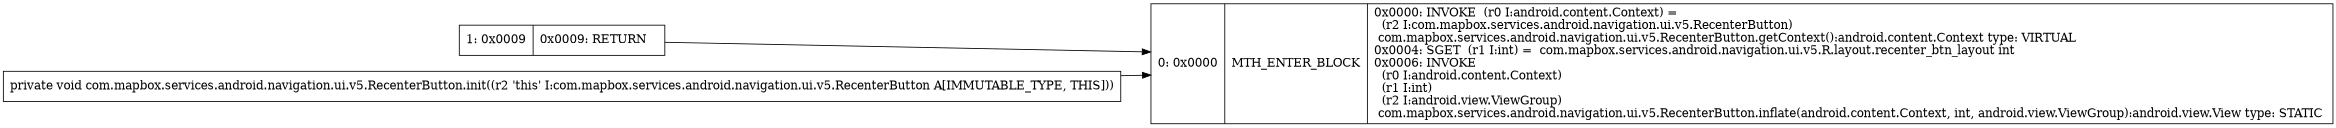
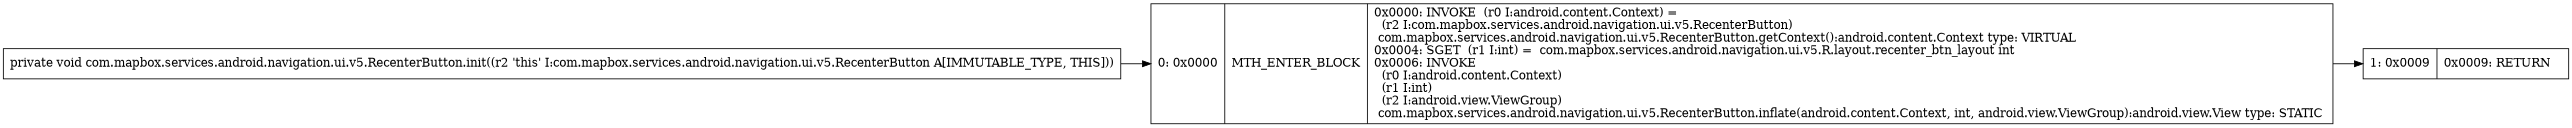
(904, 47) -> (2344, 64)
